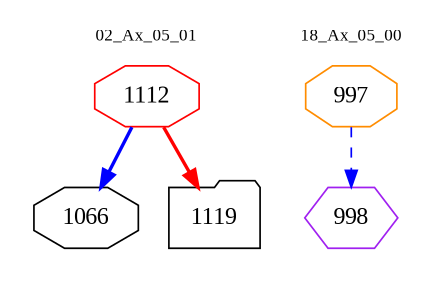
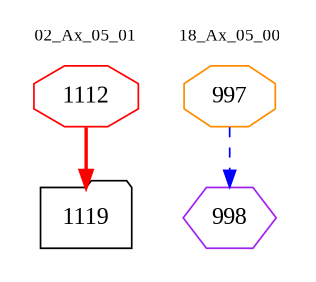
(86, 218) -> none
